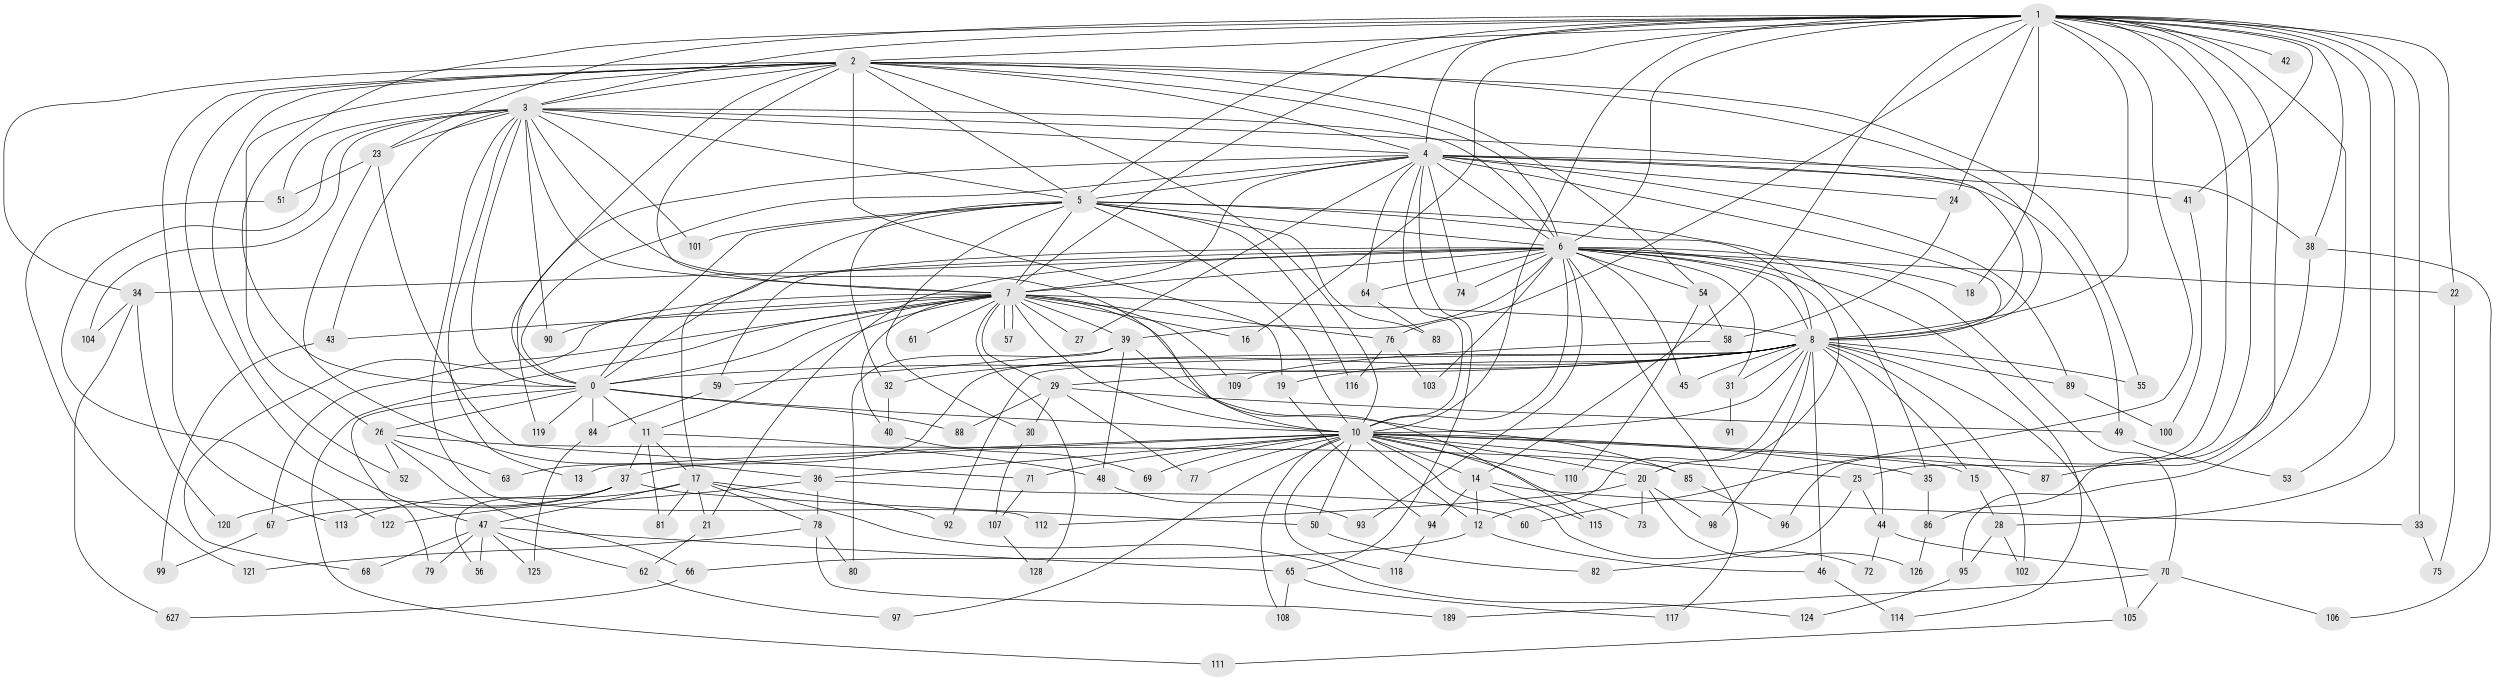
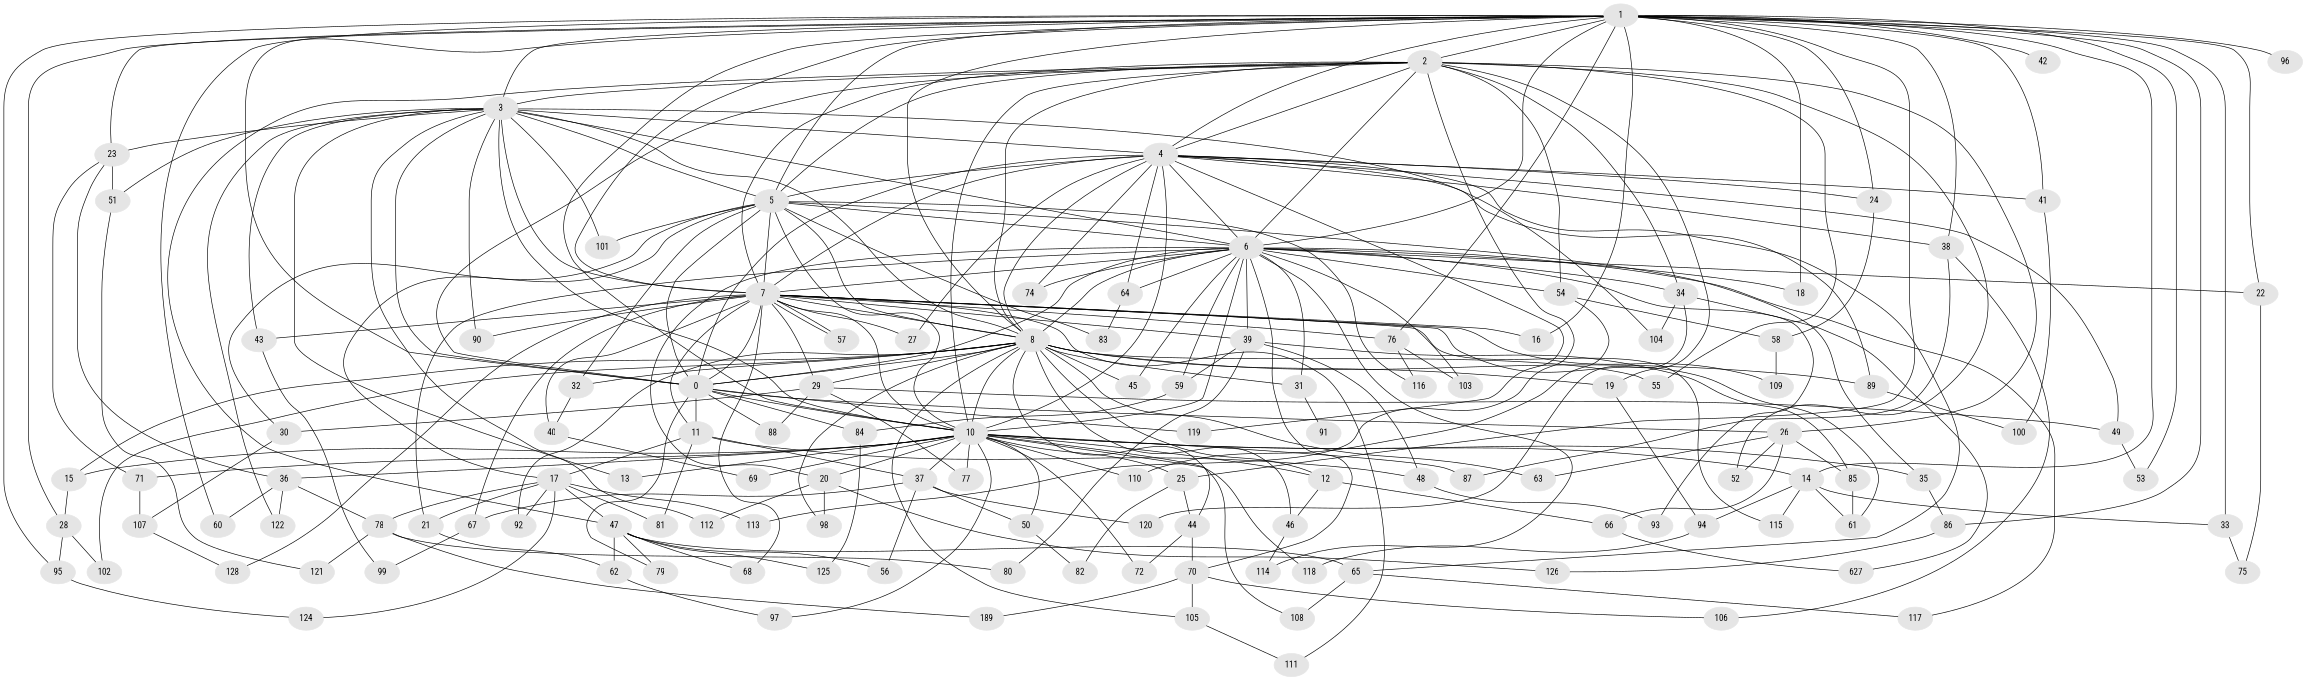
(1477, 503) -> (1830, 503)
(1747, 507) -> (1853, 503)
(1642, 526) -> none
